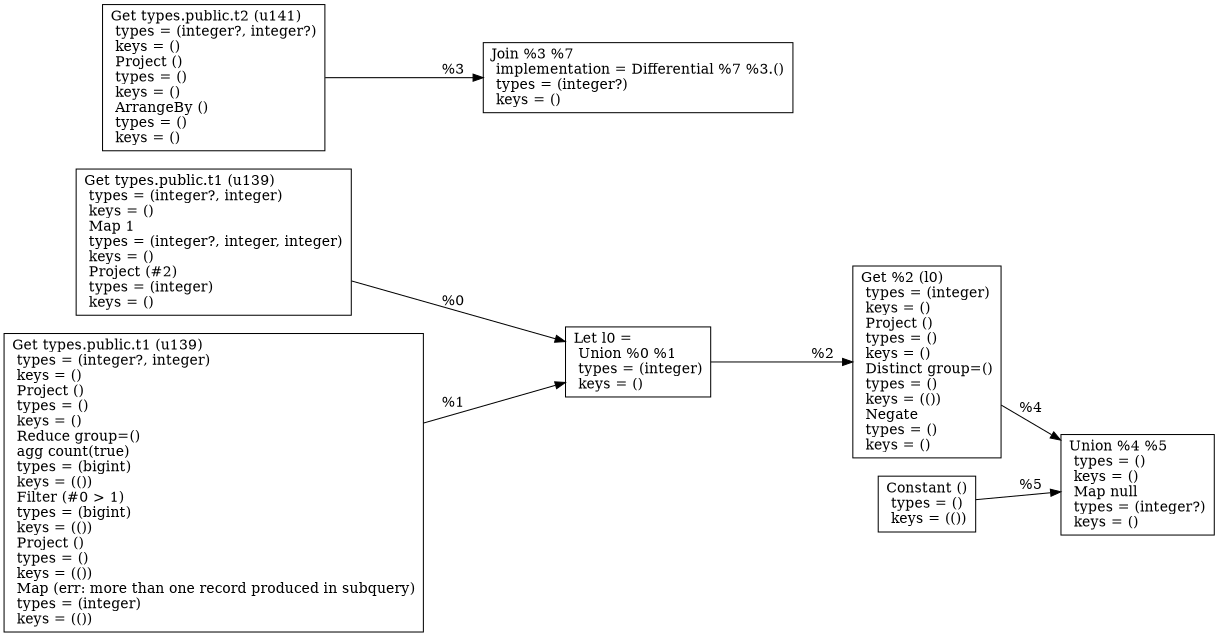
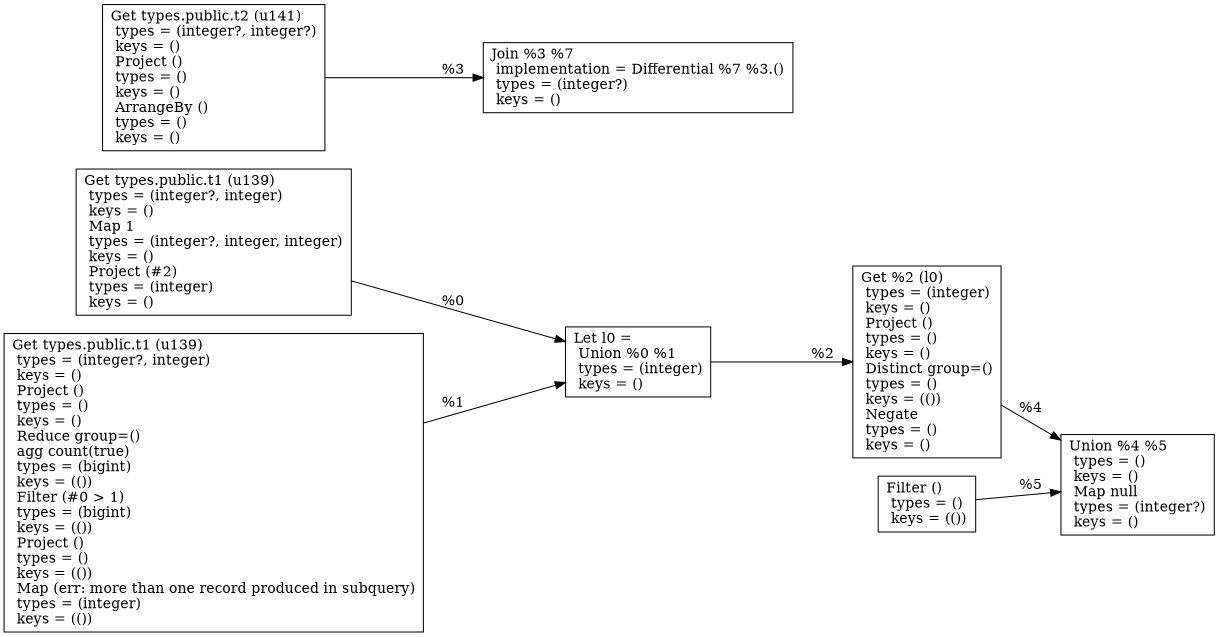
(927, 504) -> (927, 504)
